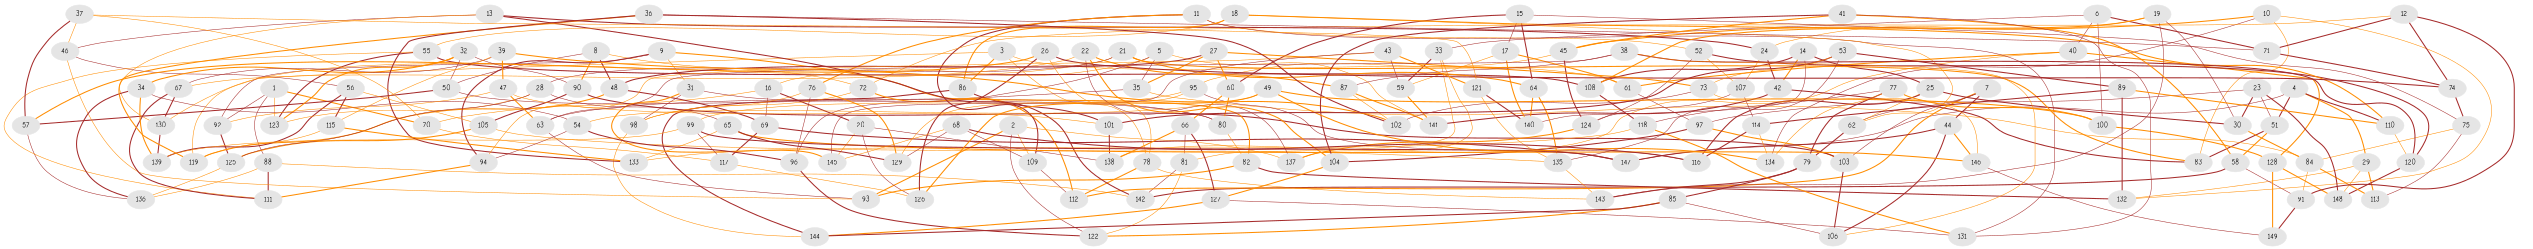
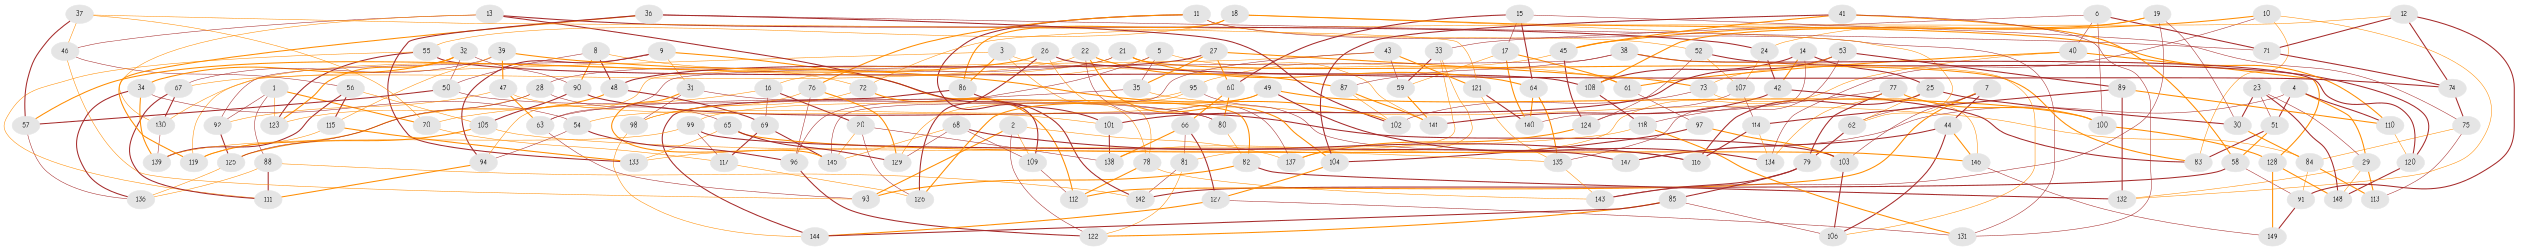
(2057, 101) -> (2316, 120)
(1217, 140) -> (799, 144)
(159, 141) -> (159, 141)
(1635, 149) -> (1635, 149)
